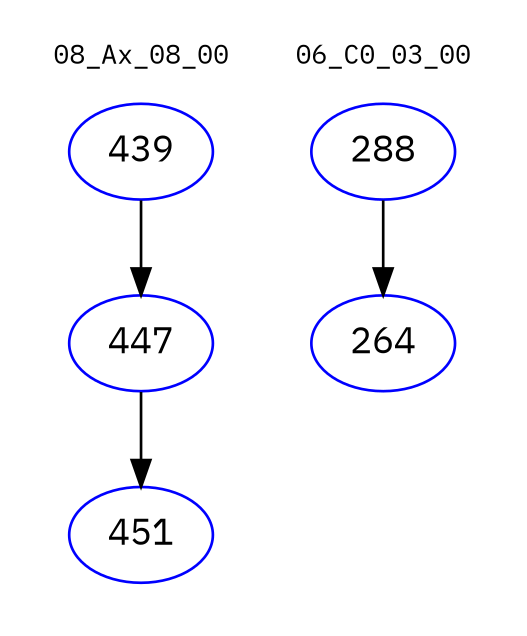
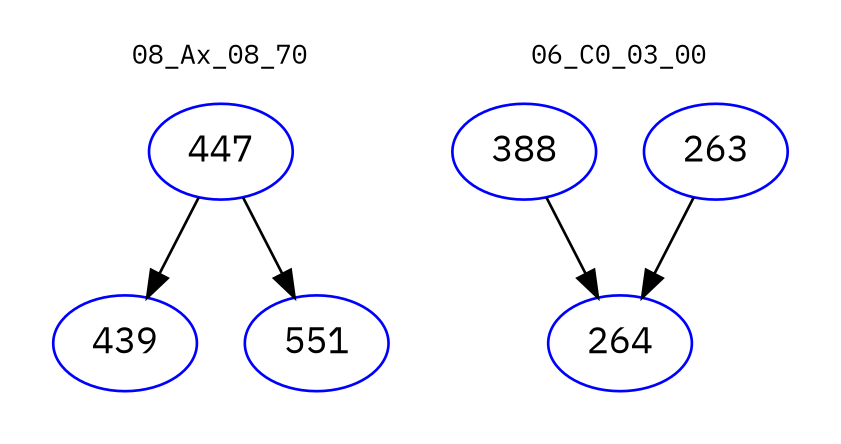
(142, 57) -> (221, 57)
(383, 152) -> (524, 152)
none -> (716, 152)
(141, 234) -> (179, 236)
(141, 535) -> (317, 343)
